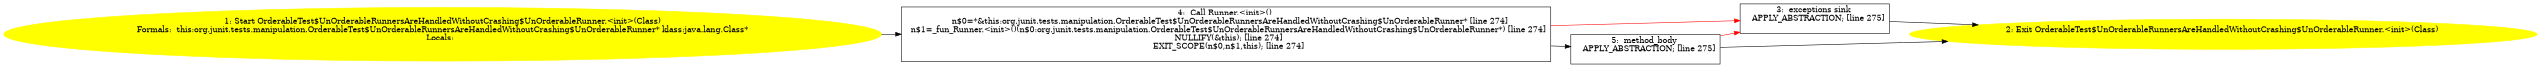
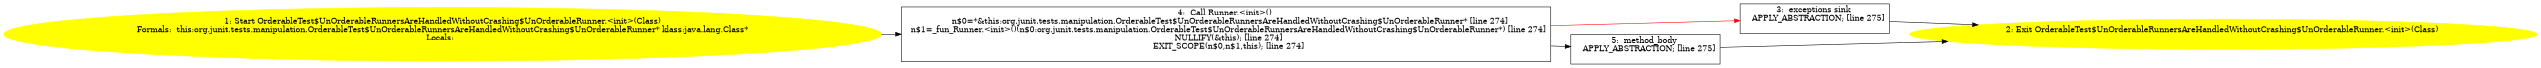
(1727, 34) -> none
